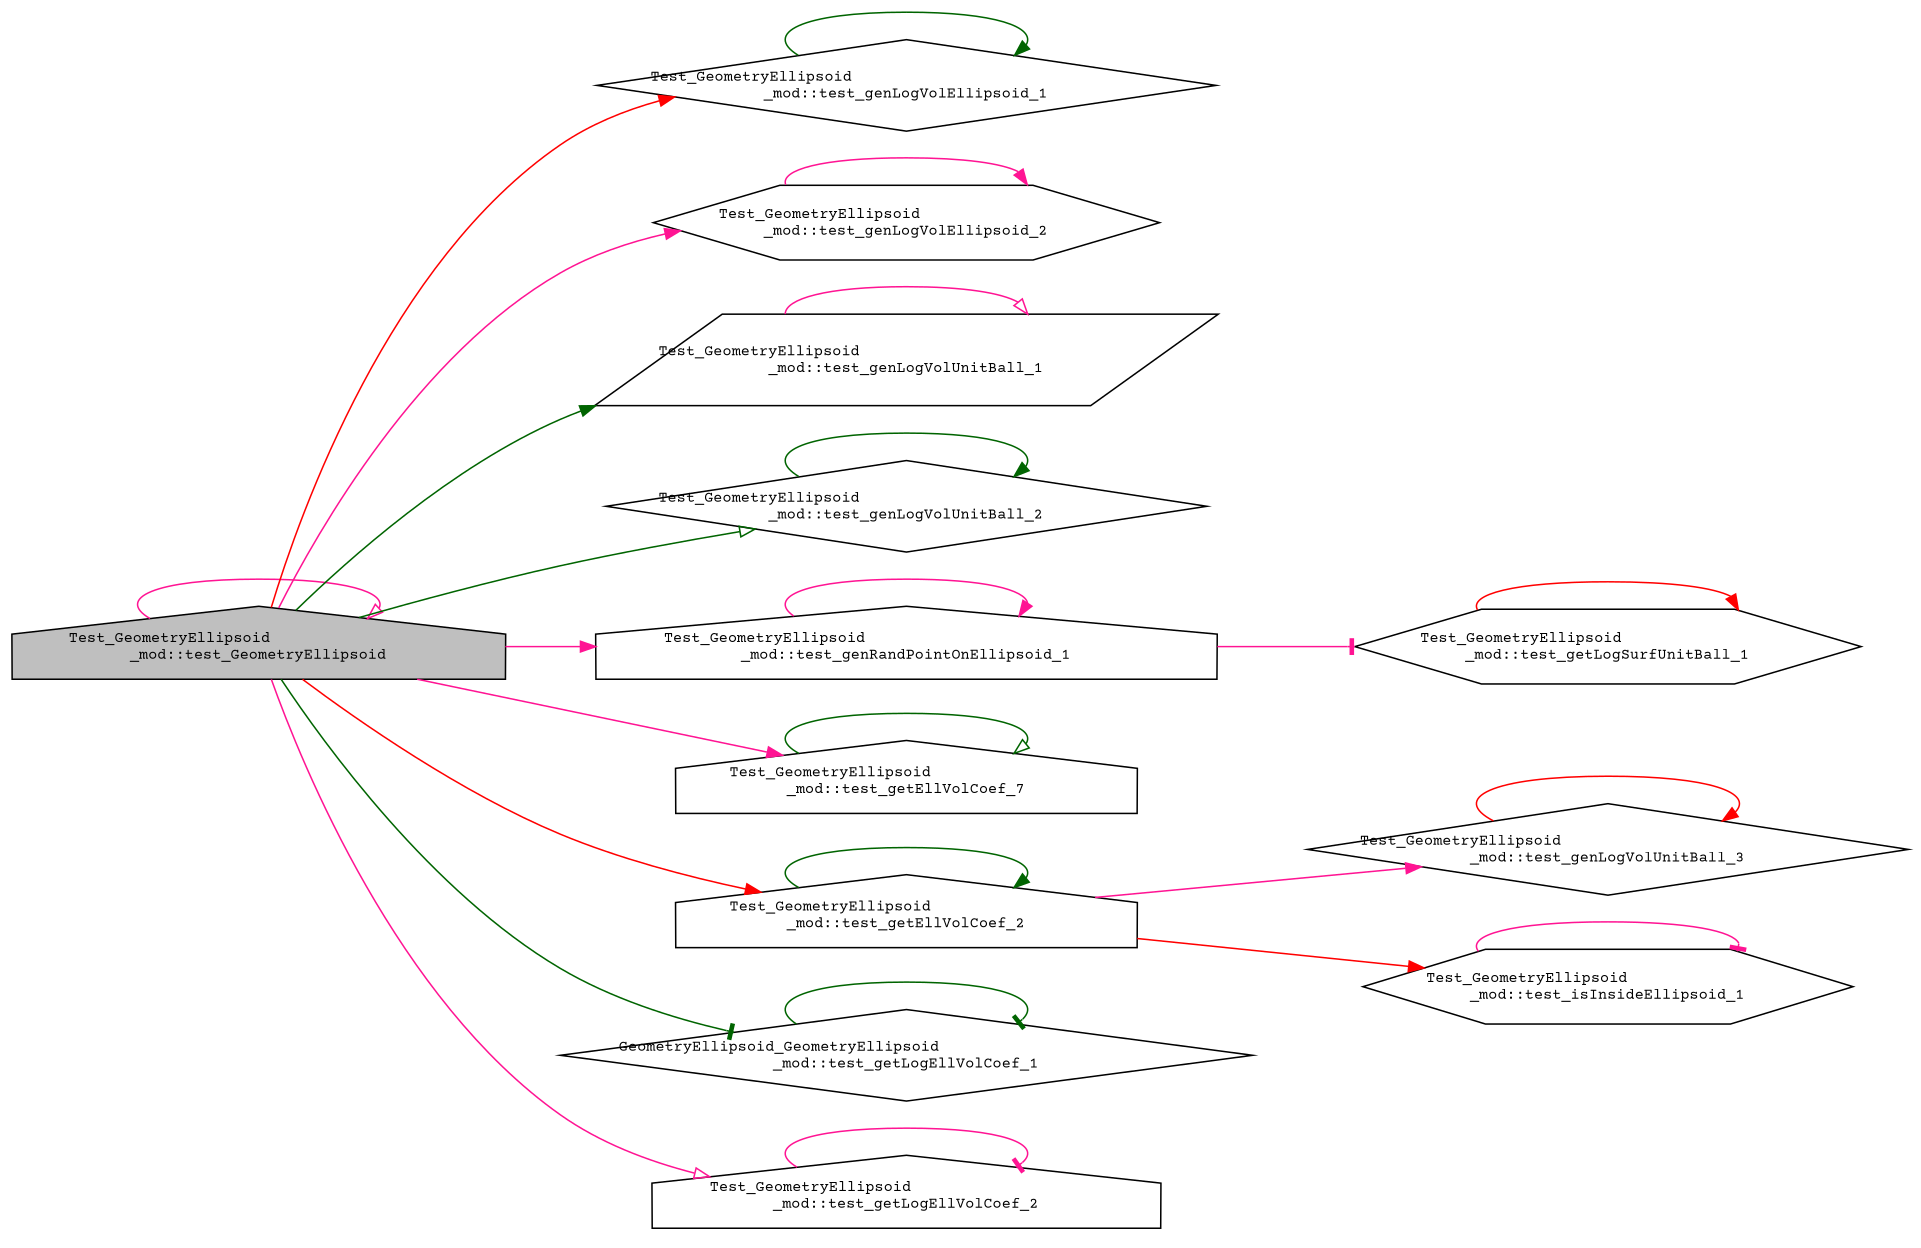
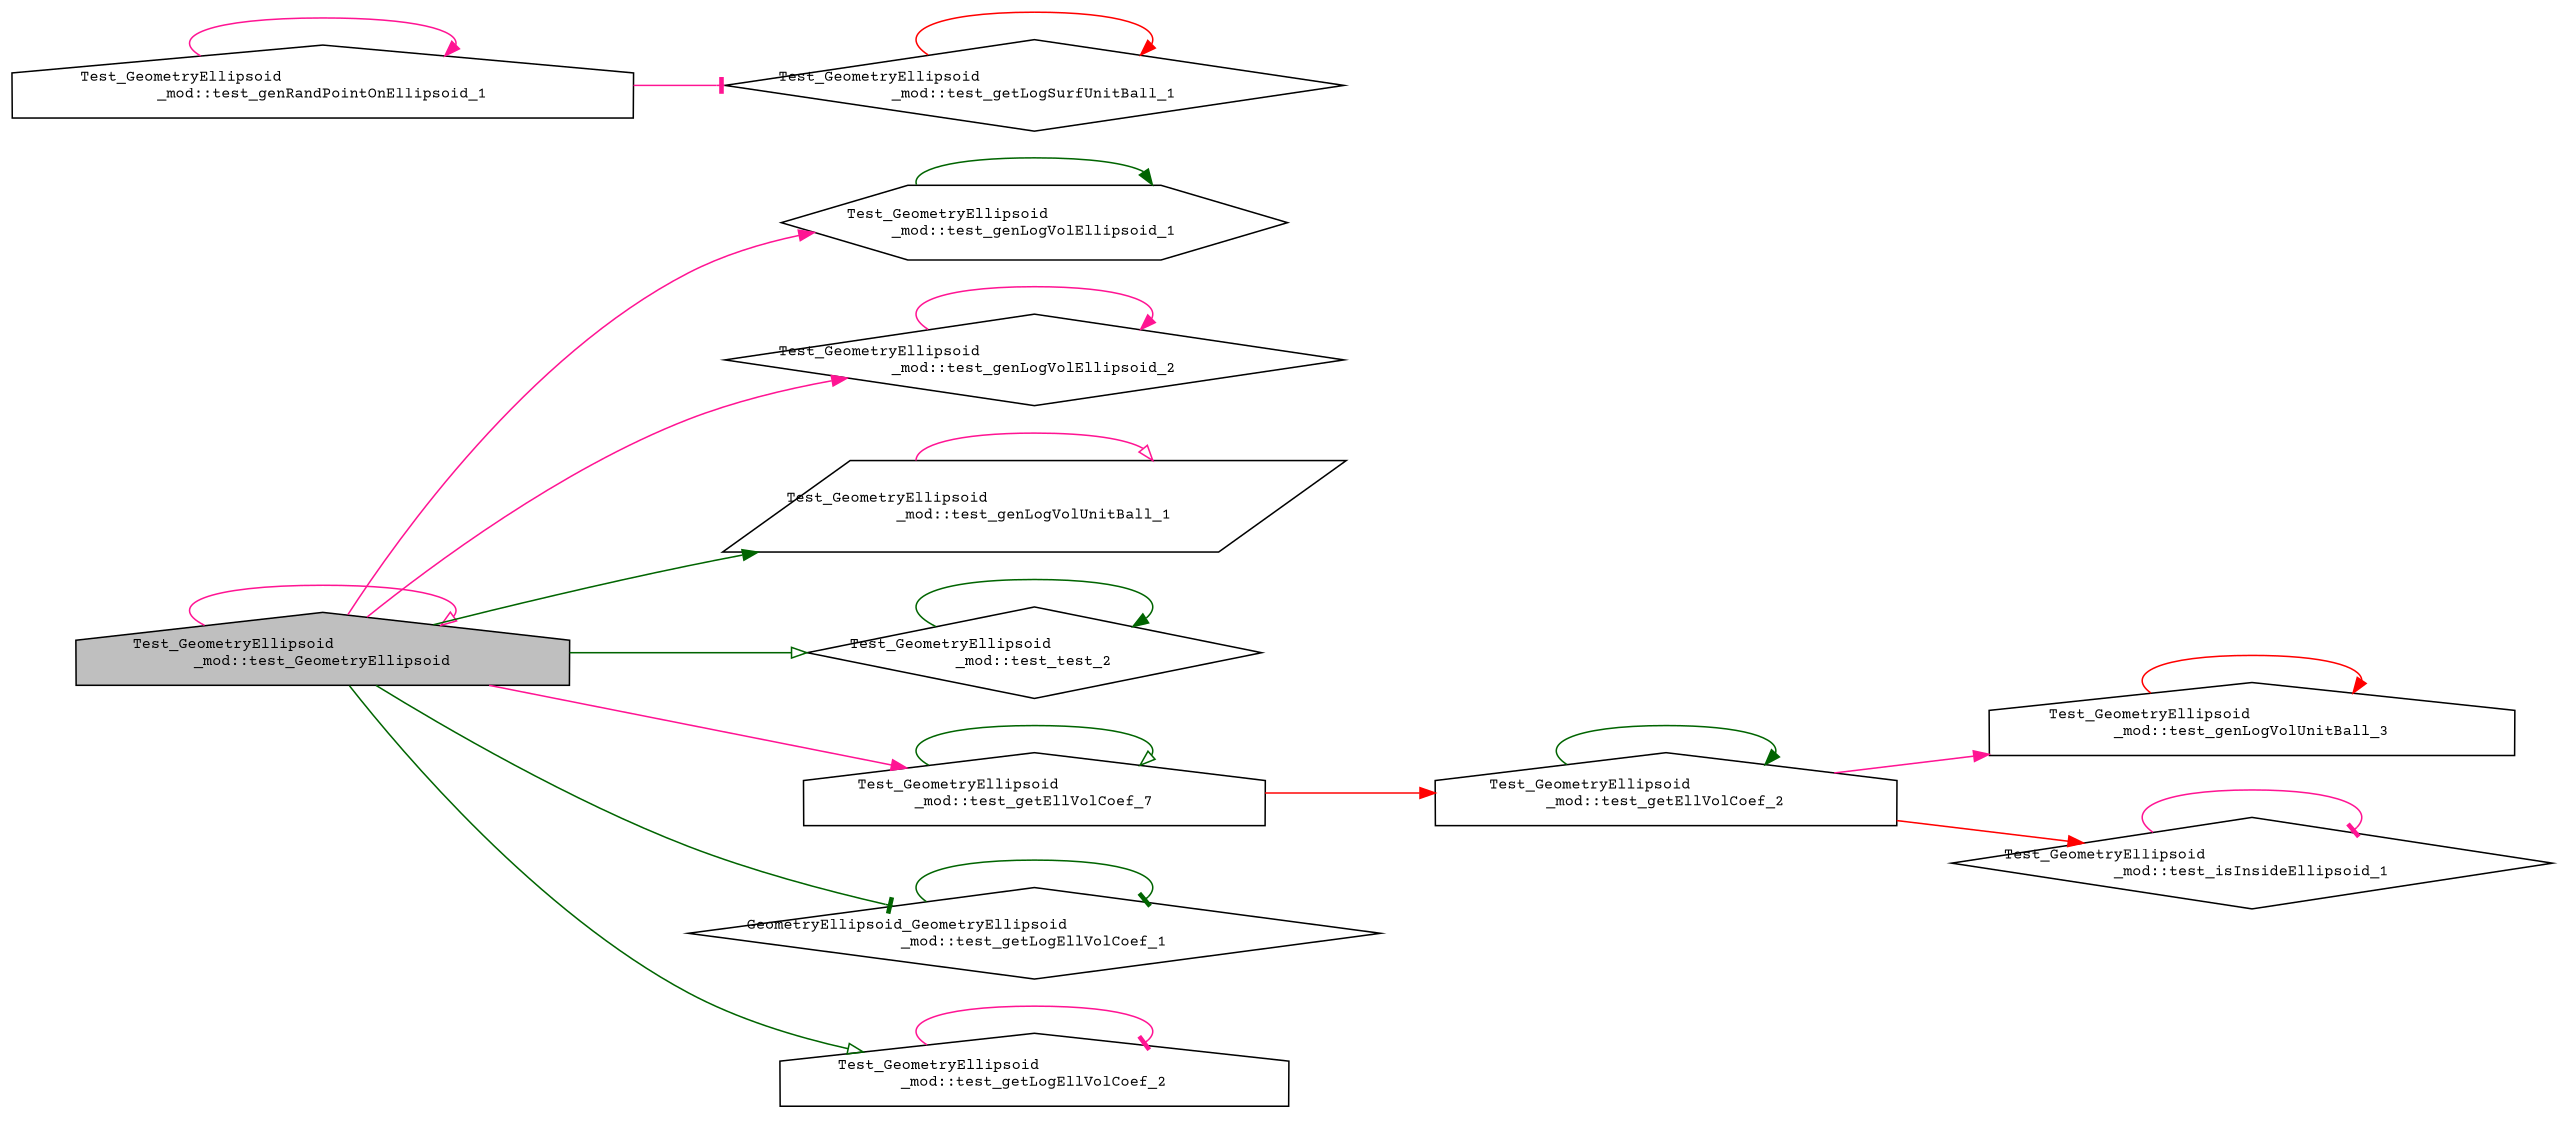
(906, 85) -> (1034, 223)
(906, 223) -> (1034, 360)
(409, 307) -> (540, 382)
(906, 506) -> (1034, 653)
(543, 647) -> none
(1608, 647) -> (1034, 85)
(512, 811) -> (1342, 793)
(1608, 849) -> (2252, 723)
(427, 978) -> (568, 911)
(1608, 987) -> (2252, 863)
